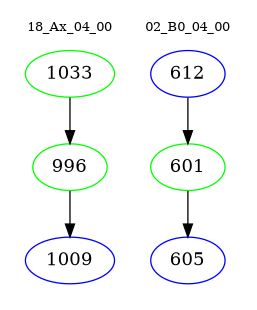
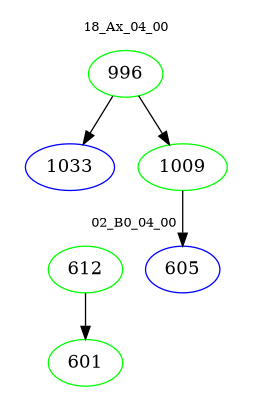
(70, 74) -> (70, 167)
(188, 74) -> (86, 270)
(70, 114) -> (101, 115)
(188, 207) -> (183, 219)
(70, 260) -> (183, 167)
